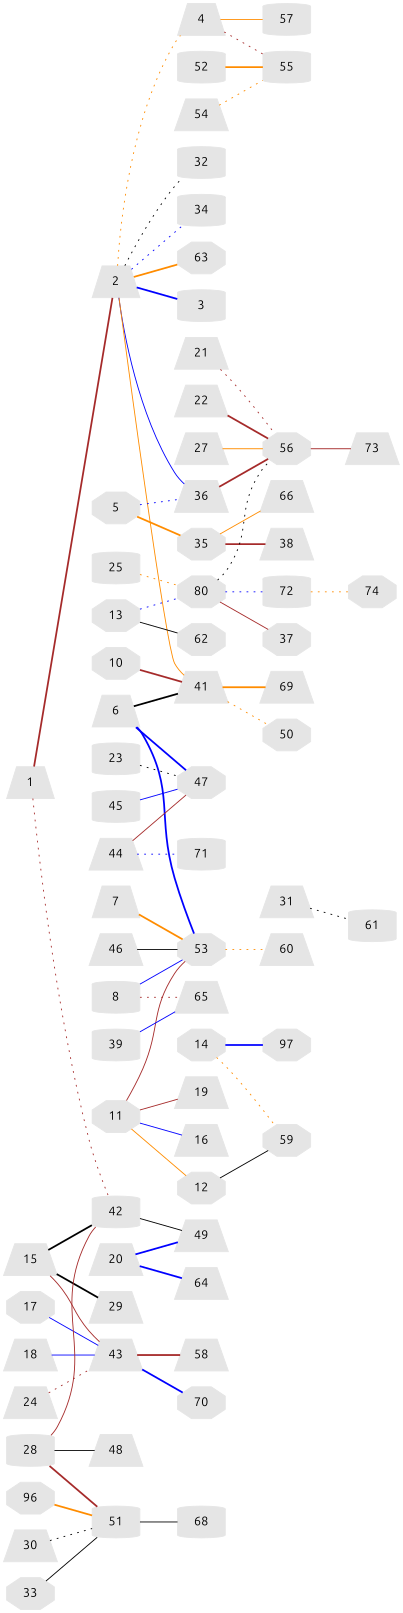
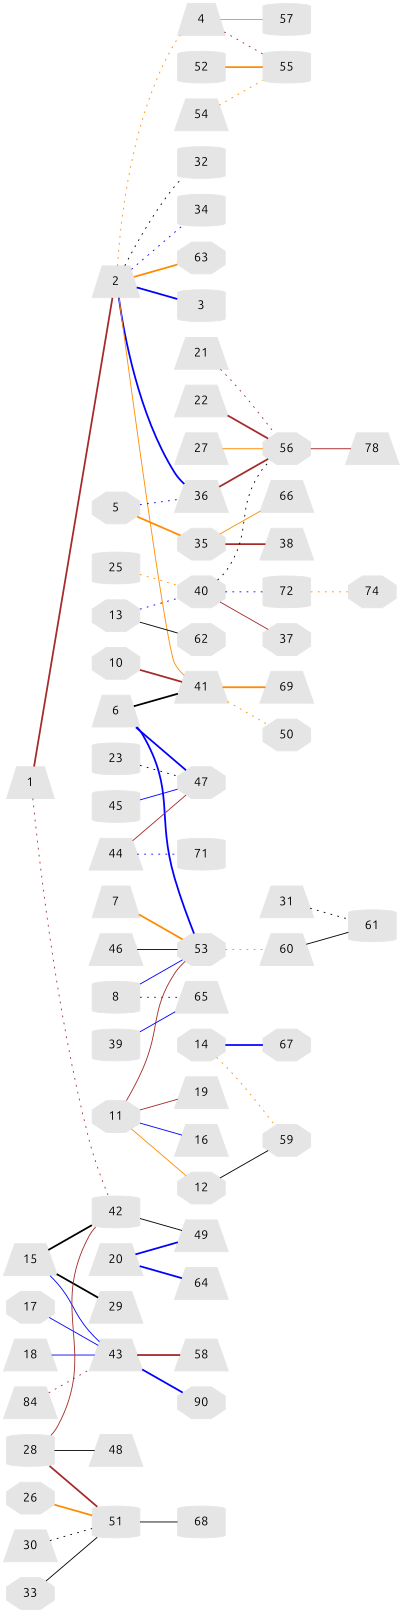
(140, 395) -> (140, 395)
(372, 449) -> (372, 449)
(201, 592) -> (201, 592)
none -> (327, 938)
(156, 997) -> (156, 997)
(287, 1045) -> (287, 1045)
(78, 1316) -> (78, 1316)
(30, 1403) -> (30, 1403)
(201, 1403) -> (201, 1403)
(30, 1498) -> (30, 1498)
